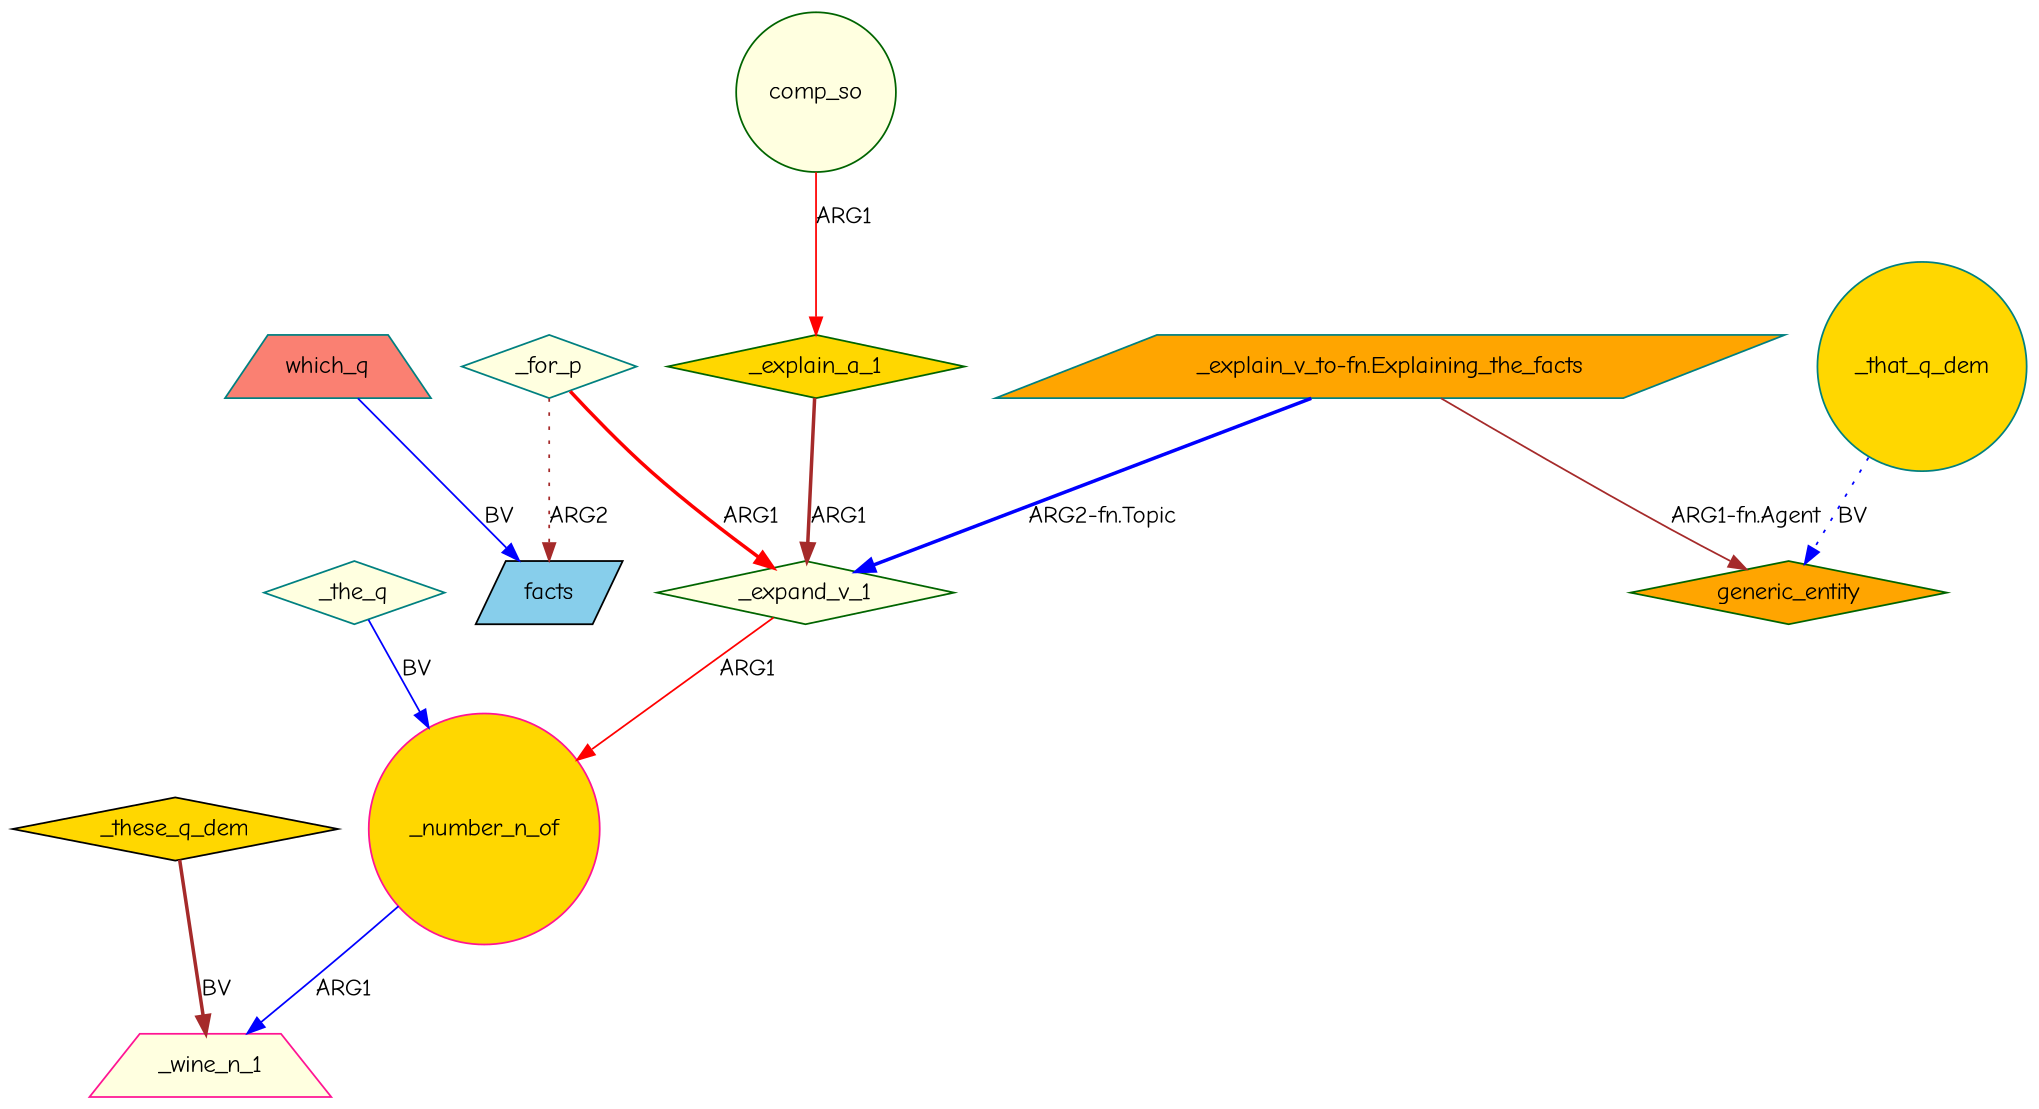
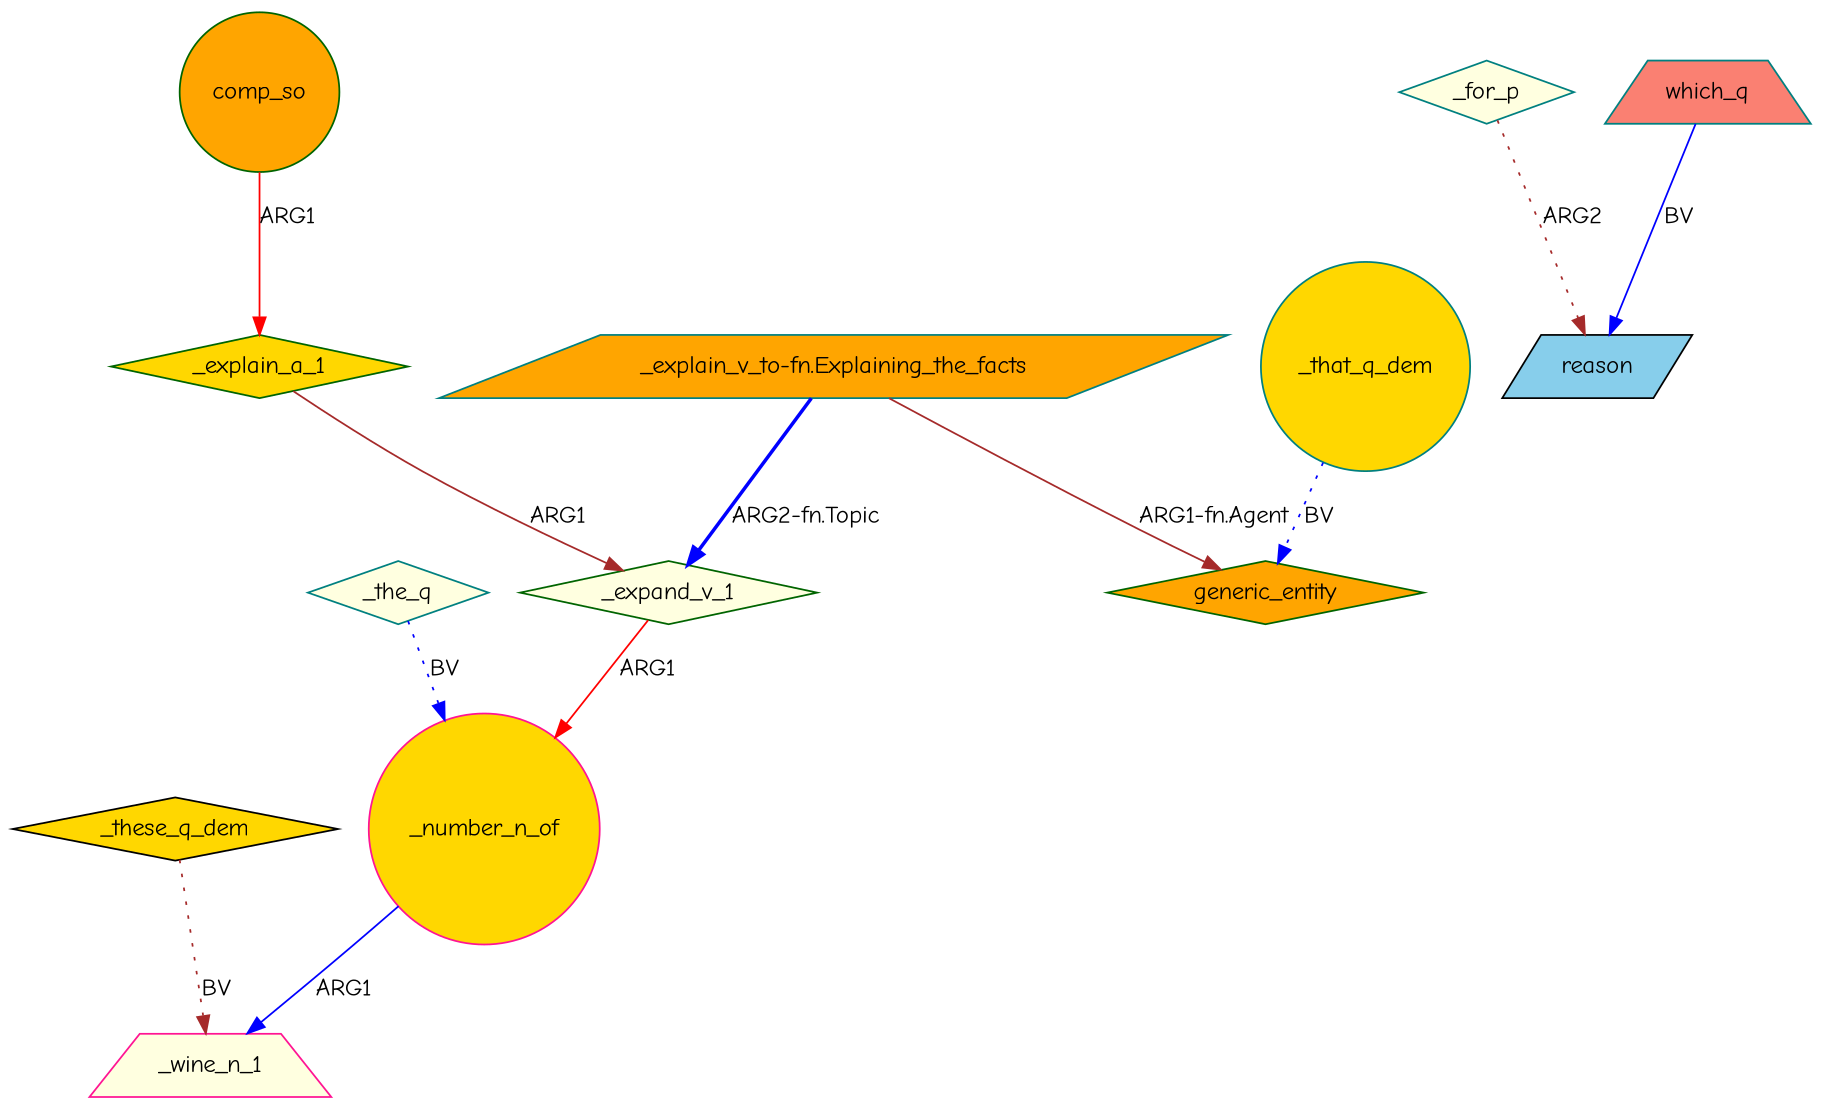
(816, 92) -> (260, 92)
(811, 470) -> (446, 484)
(660, 479) -> none
(549, 593) -> (1597, 367)
(394, 666) -> (423, 662)
(191, 938) -> (191, 938)
